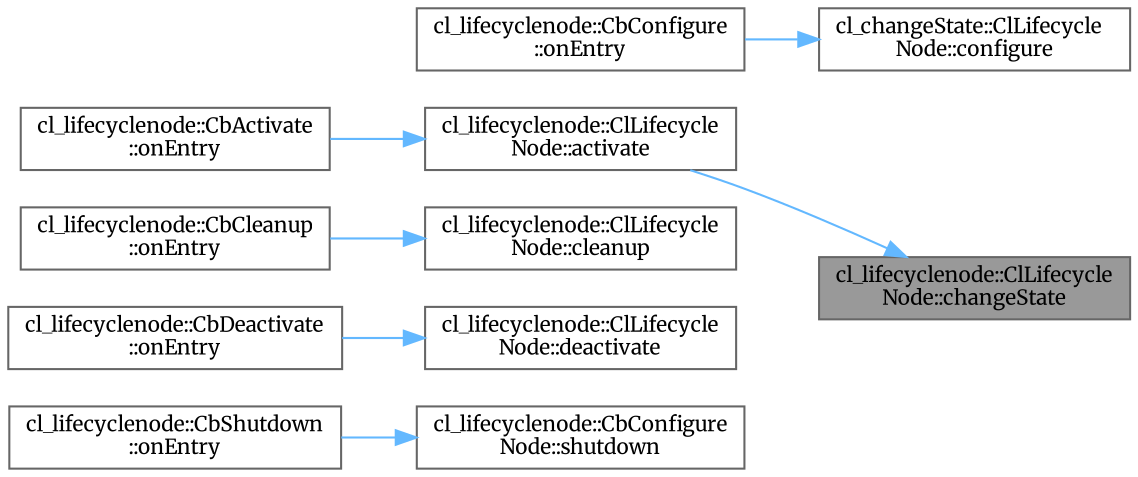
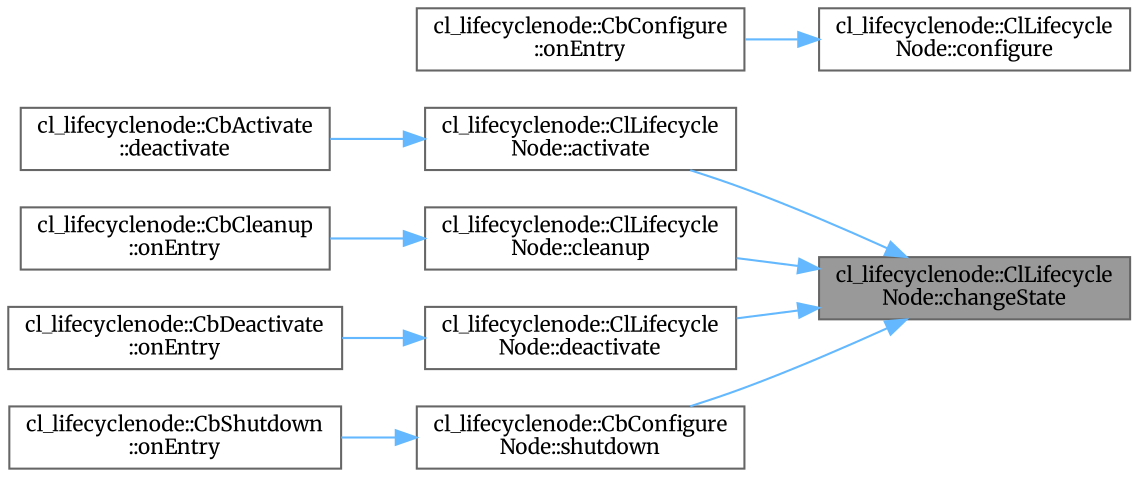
(975, 39) -> (975, 39)
(175, 139) -> (175, 139)
none -> (767, 262)
none -> (767, 314)
none -> (790, 370)
